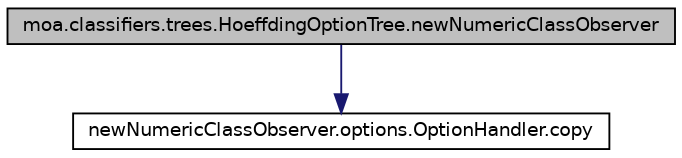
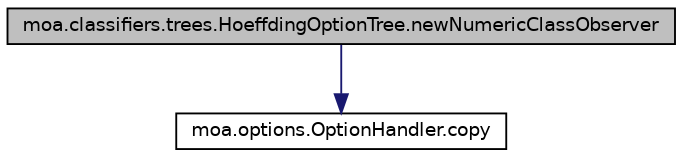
(341, 131) -> (341, 131)
